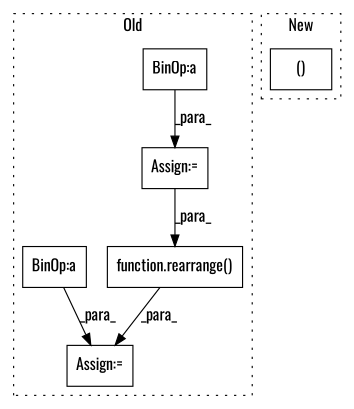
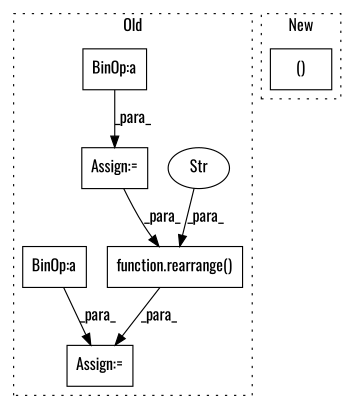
none -> (199, 168)
